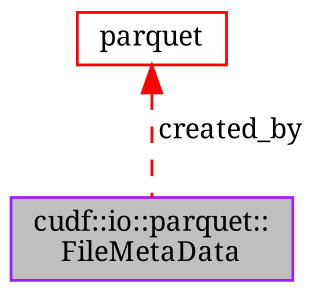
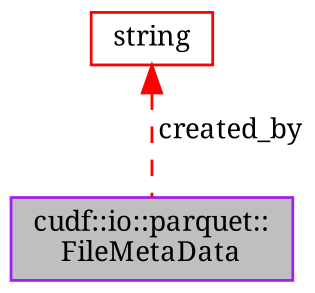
(152, 39) -> (152, 39)
